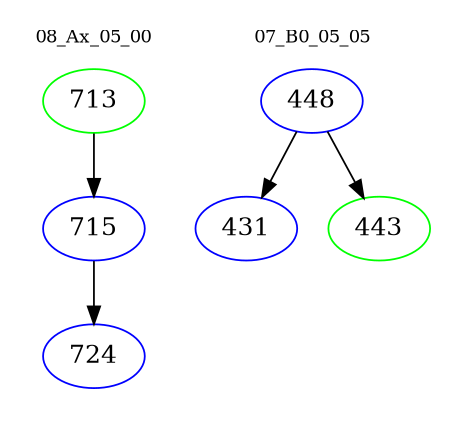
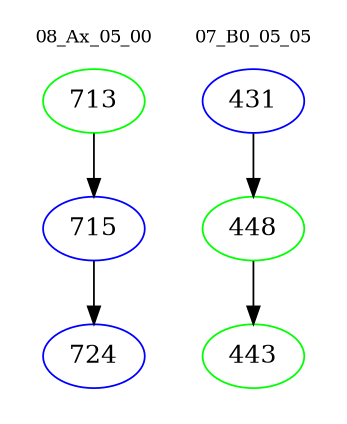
(312, 101) -> (253, 229)
(284, 157) -> (253, 156)
